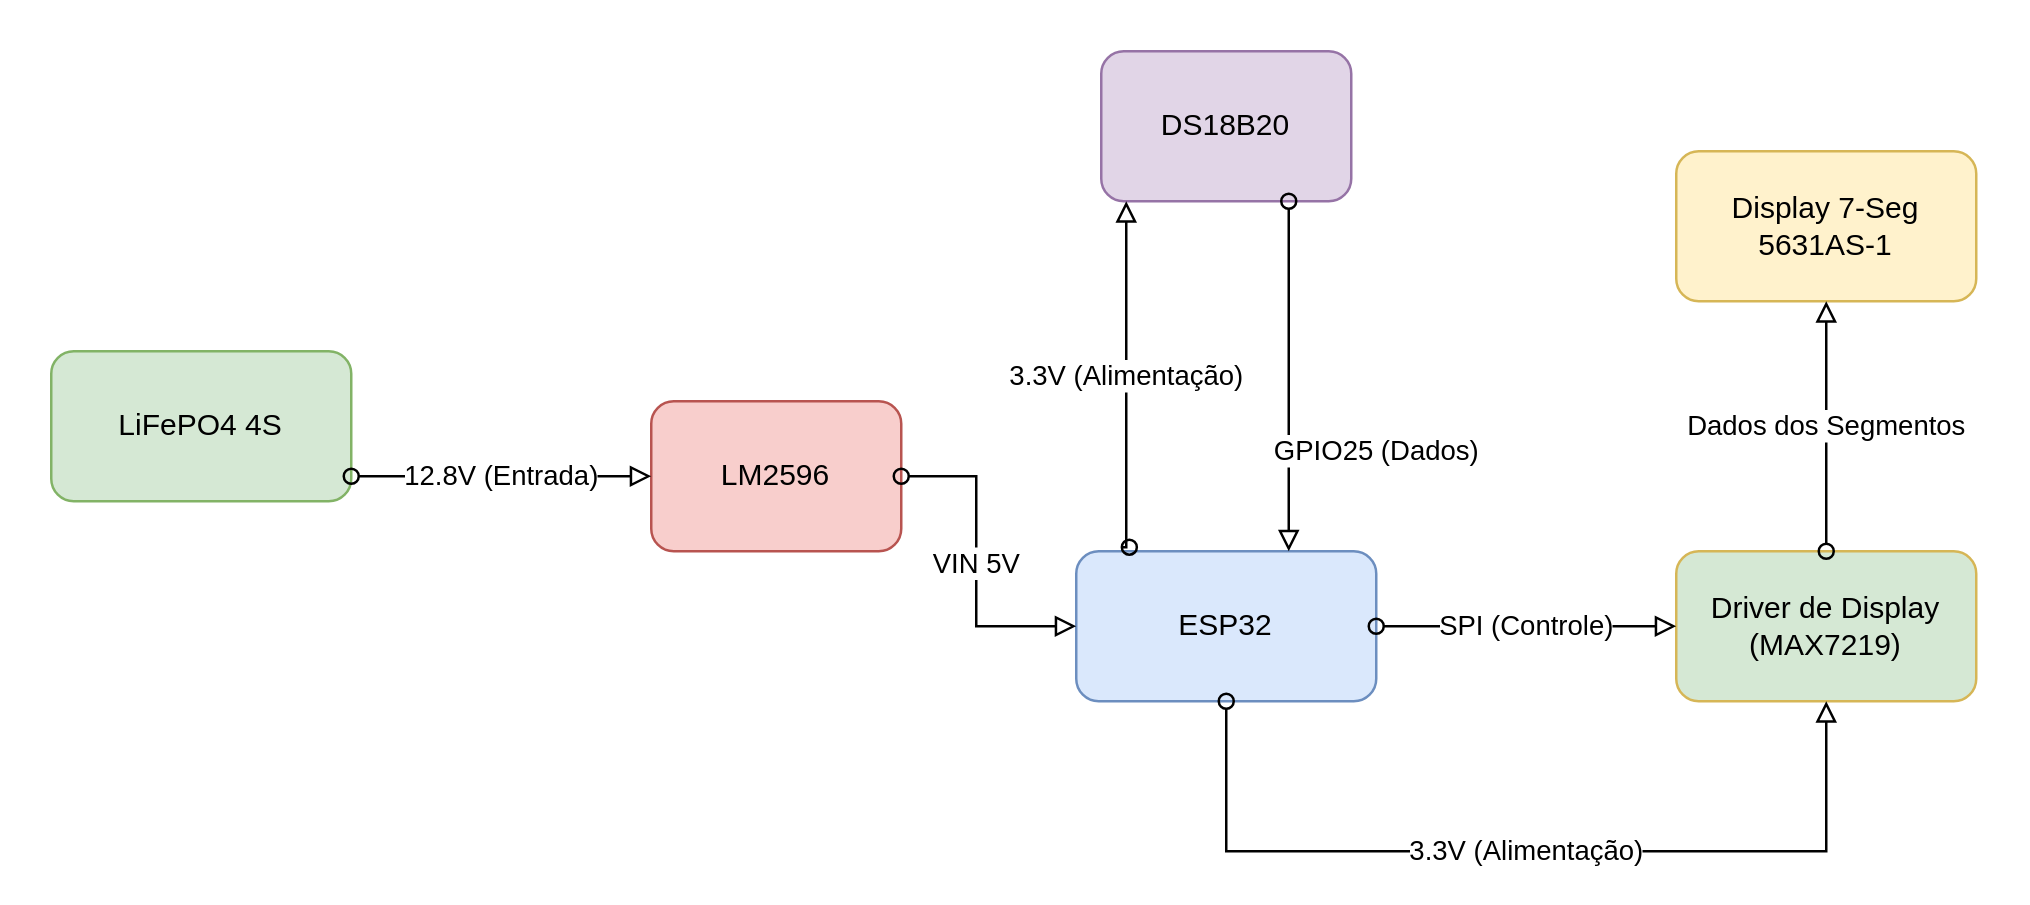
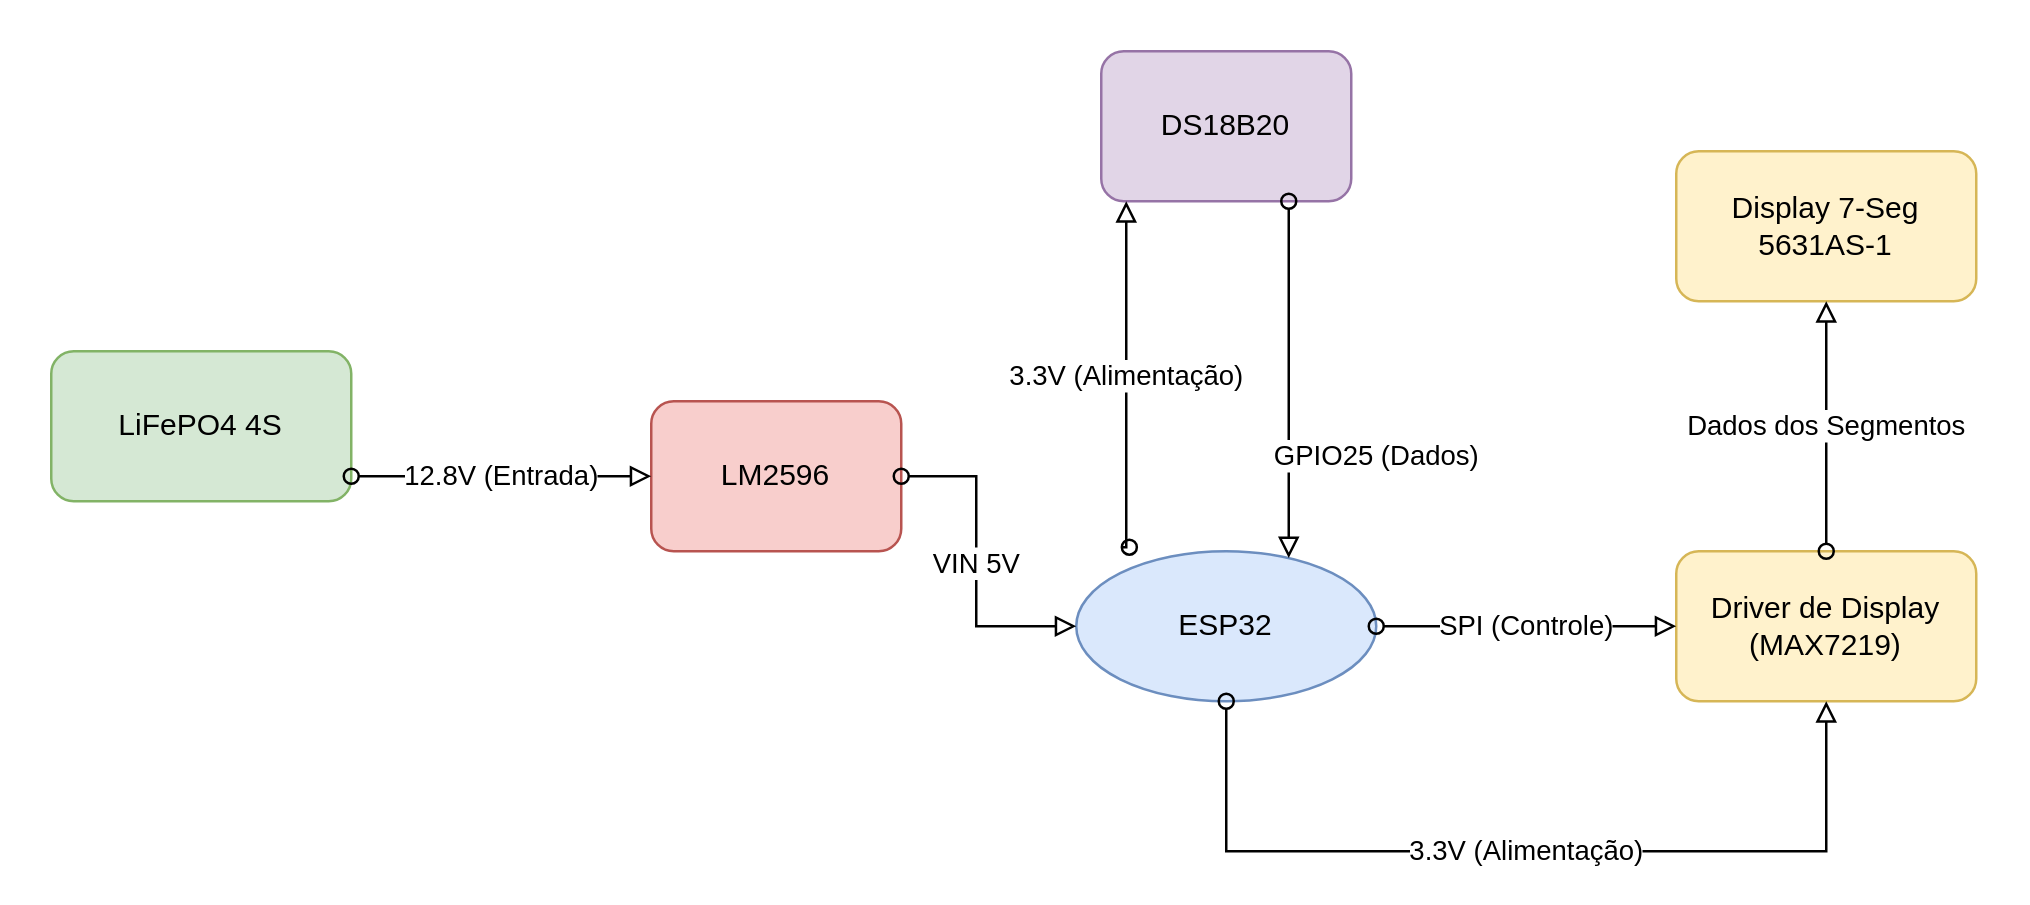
(1226, 626) -> (1226, 626)
(1826, 626) -> (1826, 626)
